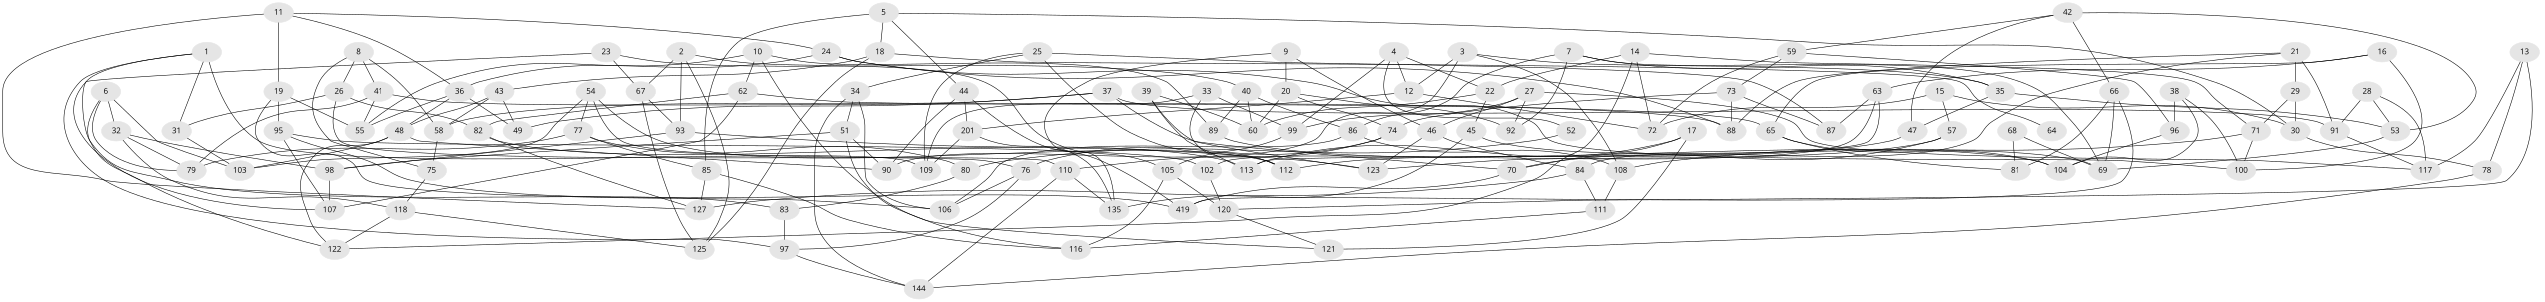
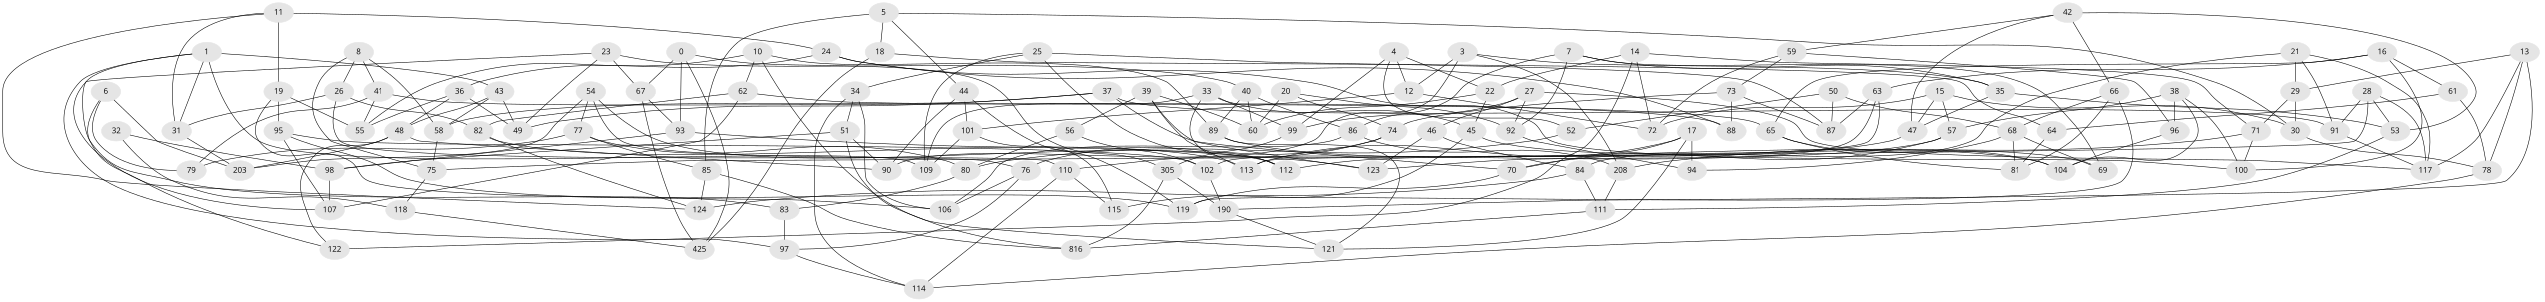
(375, 41) -> (188, 41)
(681, 52) -> (681, 52)
(1286, 52) -> none
(2016, 62) -> (2394, 86)
none -> (2405, 72)
(699, 75) -> (329, 62)
none -> (561, 91)
none -> (1833, 92)
none -> (2453, 92)
none -> (1930, 106)
(111, 111) -> none
none -> (1339, 111)
none -> (2039, 114)
(968, 131) -> (968, 131)
none -> (1070, 131)
(2112, 131) -> (2078, 104)
none -> (1330, 145)
(154, 151) -> none
none -> (2034, 151)
none -> (1422, 157)
(2258, 157) -> (2004, 201)
(240, 171) -> (240, 171)
(1167, 171) -> (1167, 171)
(1621, 171) -> (1621, 171)
none -> (1692, 171)
(699, 210) -> (699, 210)
(1114, 210) -> (1114, 210)
(1183, 210) -> (1183, 210)
(1224, 210) -> (1224, 210)
(372, 227) -> none
(699, 250) -> (699, 250)
(1076, 250) -> (1076, 250)
(919, 289) -> (919, 289)
